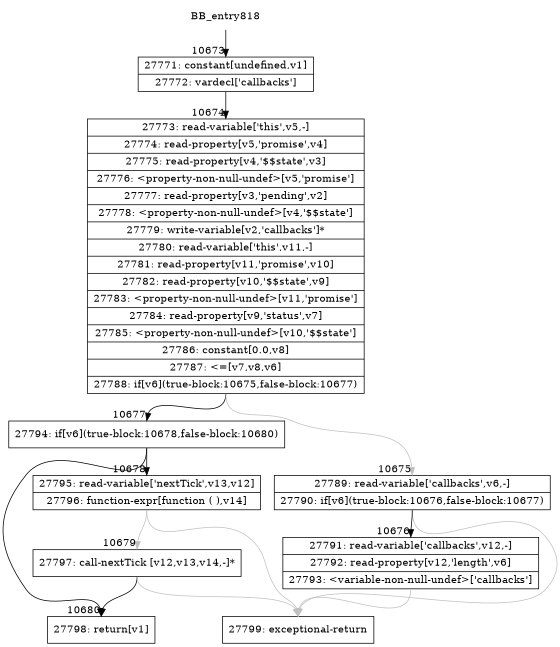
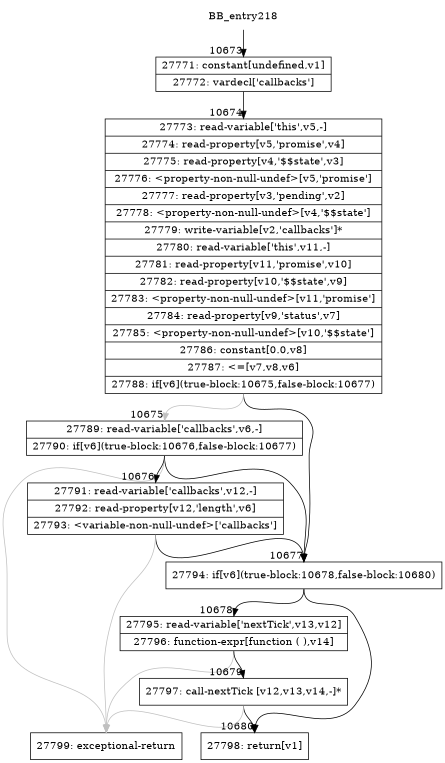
(226, 16) -> (244, 16)
none -> (259, 470)
(143, 526) -> (237, 661)
none -> (226, 549)
